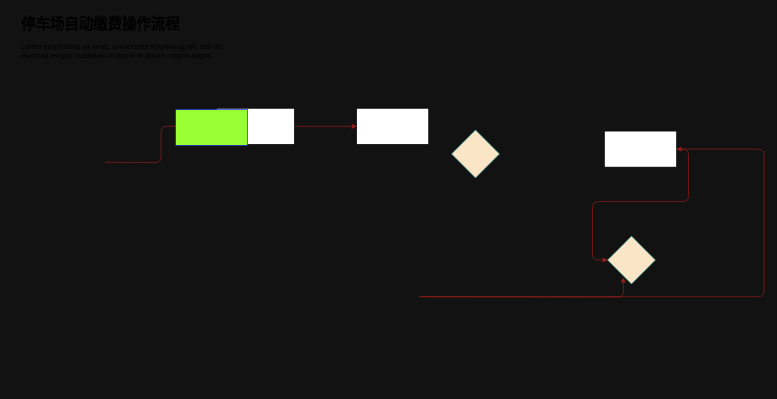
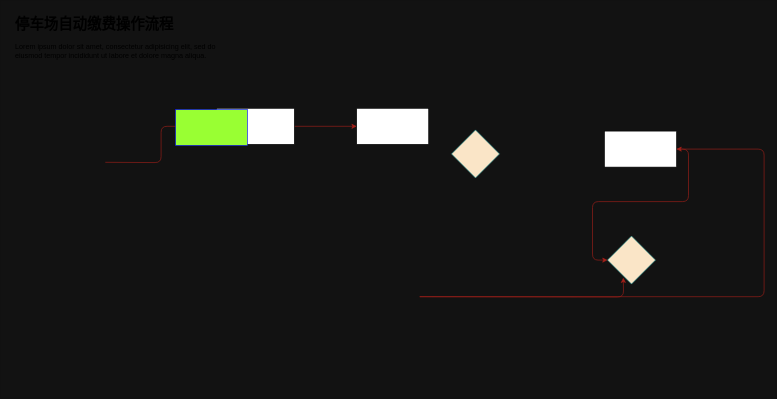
(129, 42) -> (123, 42)
